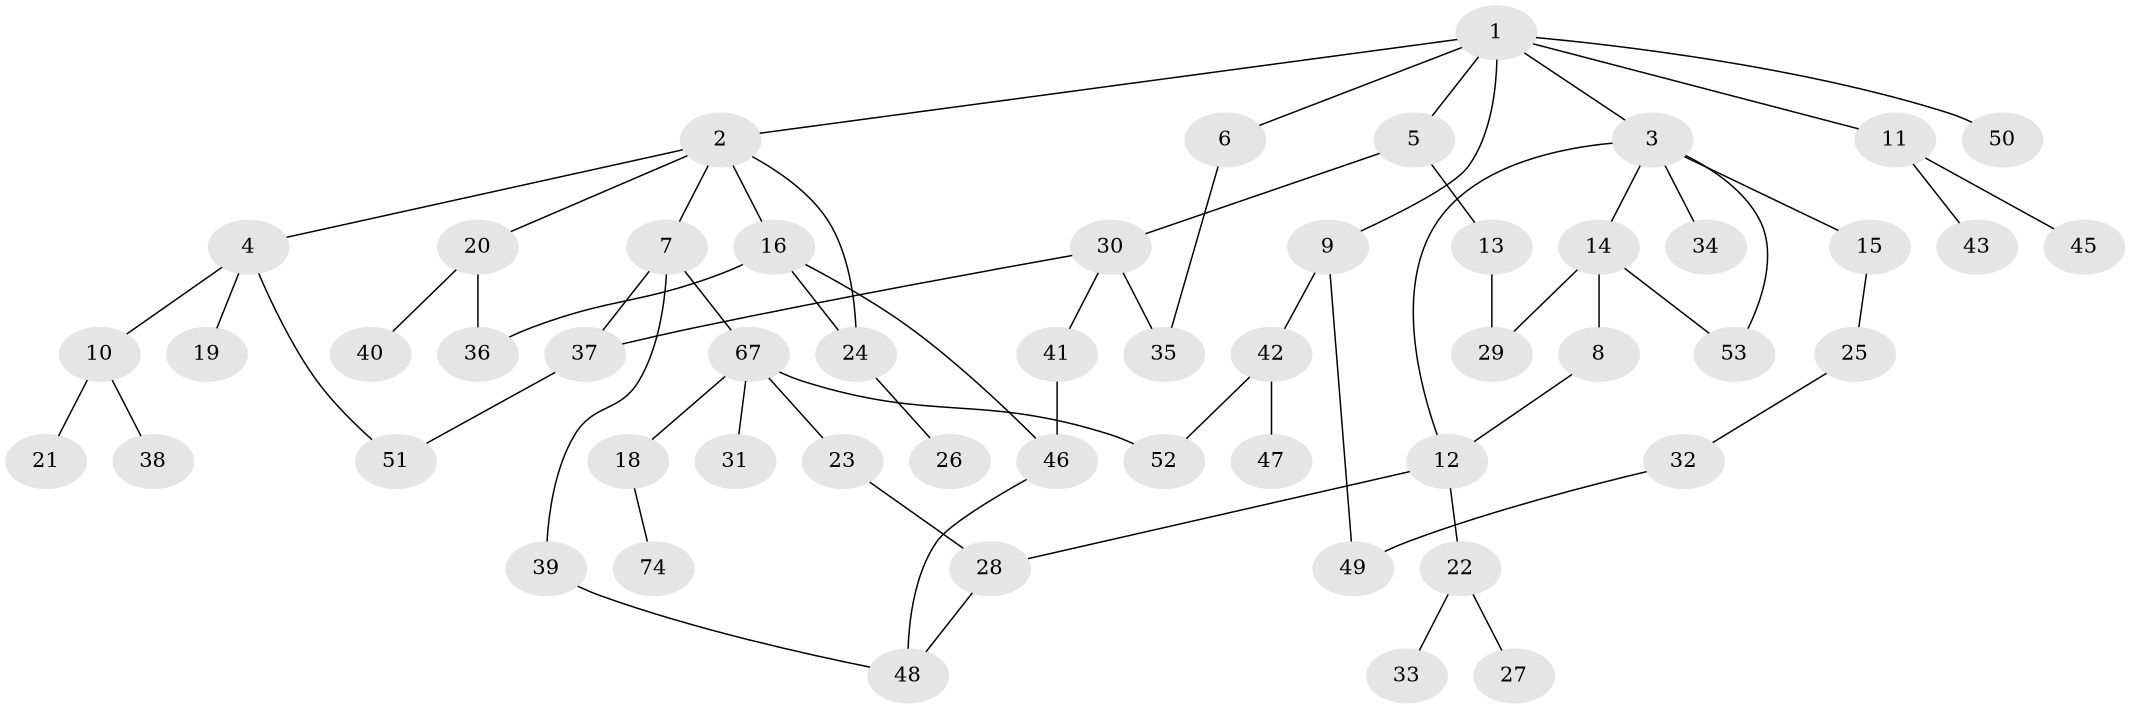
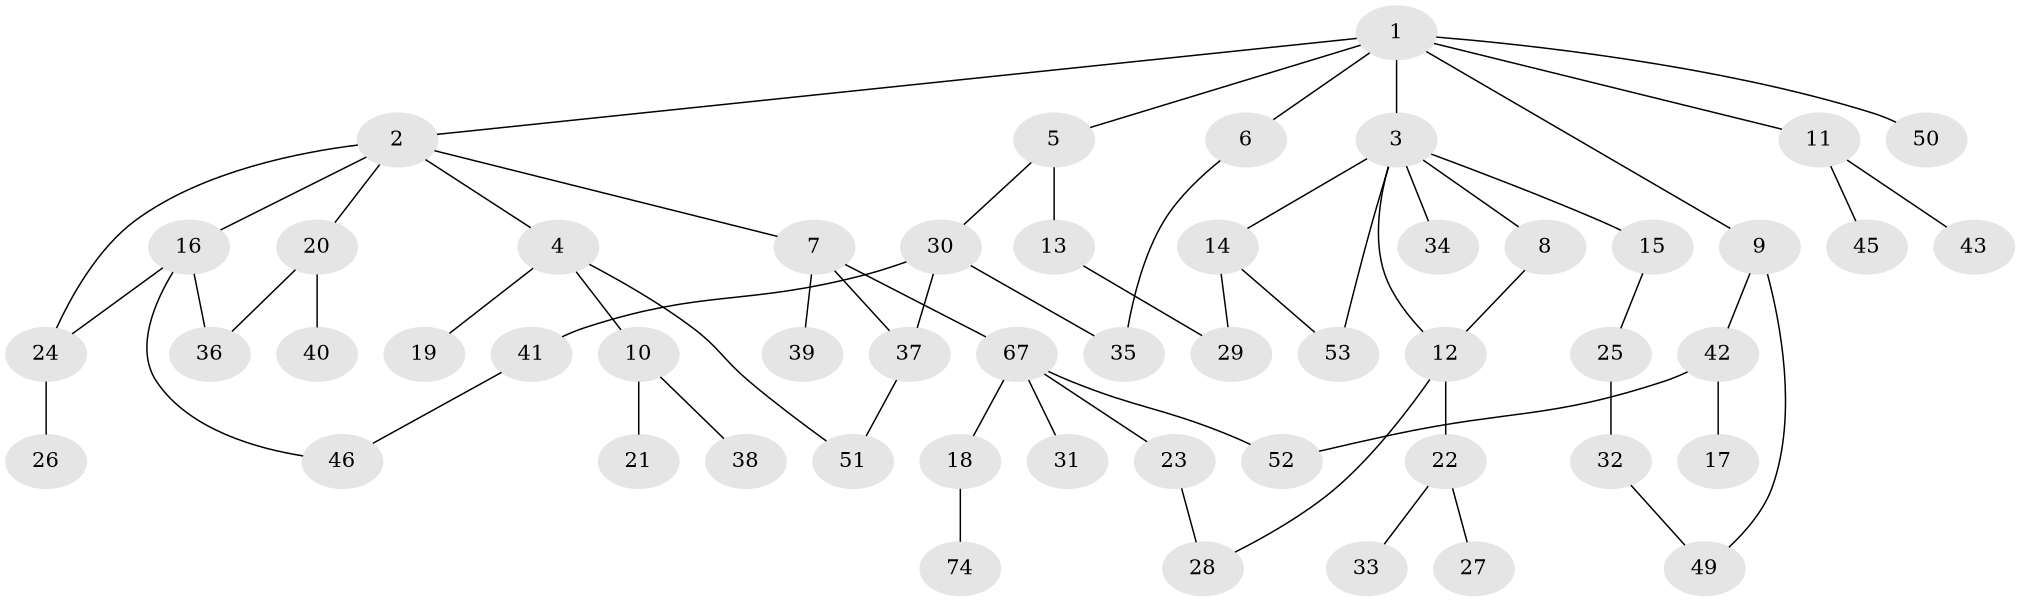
(1599, 301) -> (1471, 193)
(1272, 462) -> (1718, 462)
(908, 676) -> none
